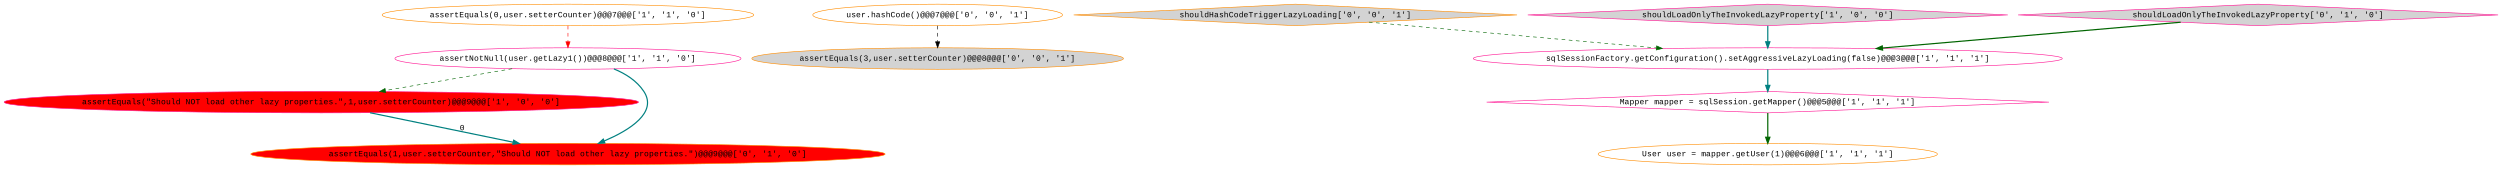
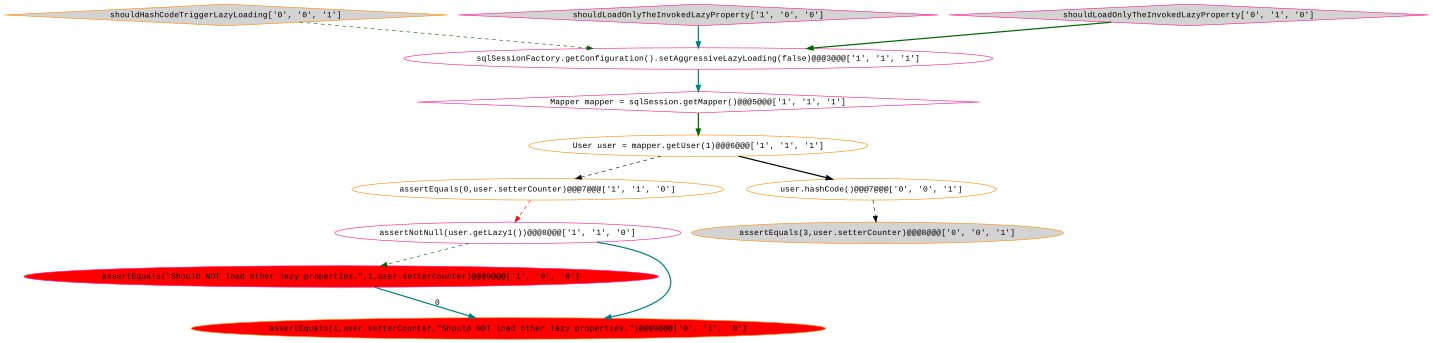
none -> (621, 167)
none -> (783, 167)
